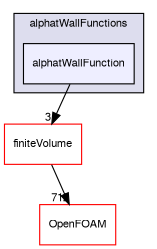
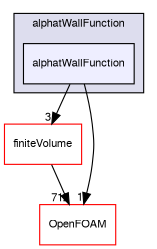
(79, 24) -> (79, 24)
none -> (94, 138)
